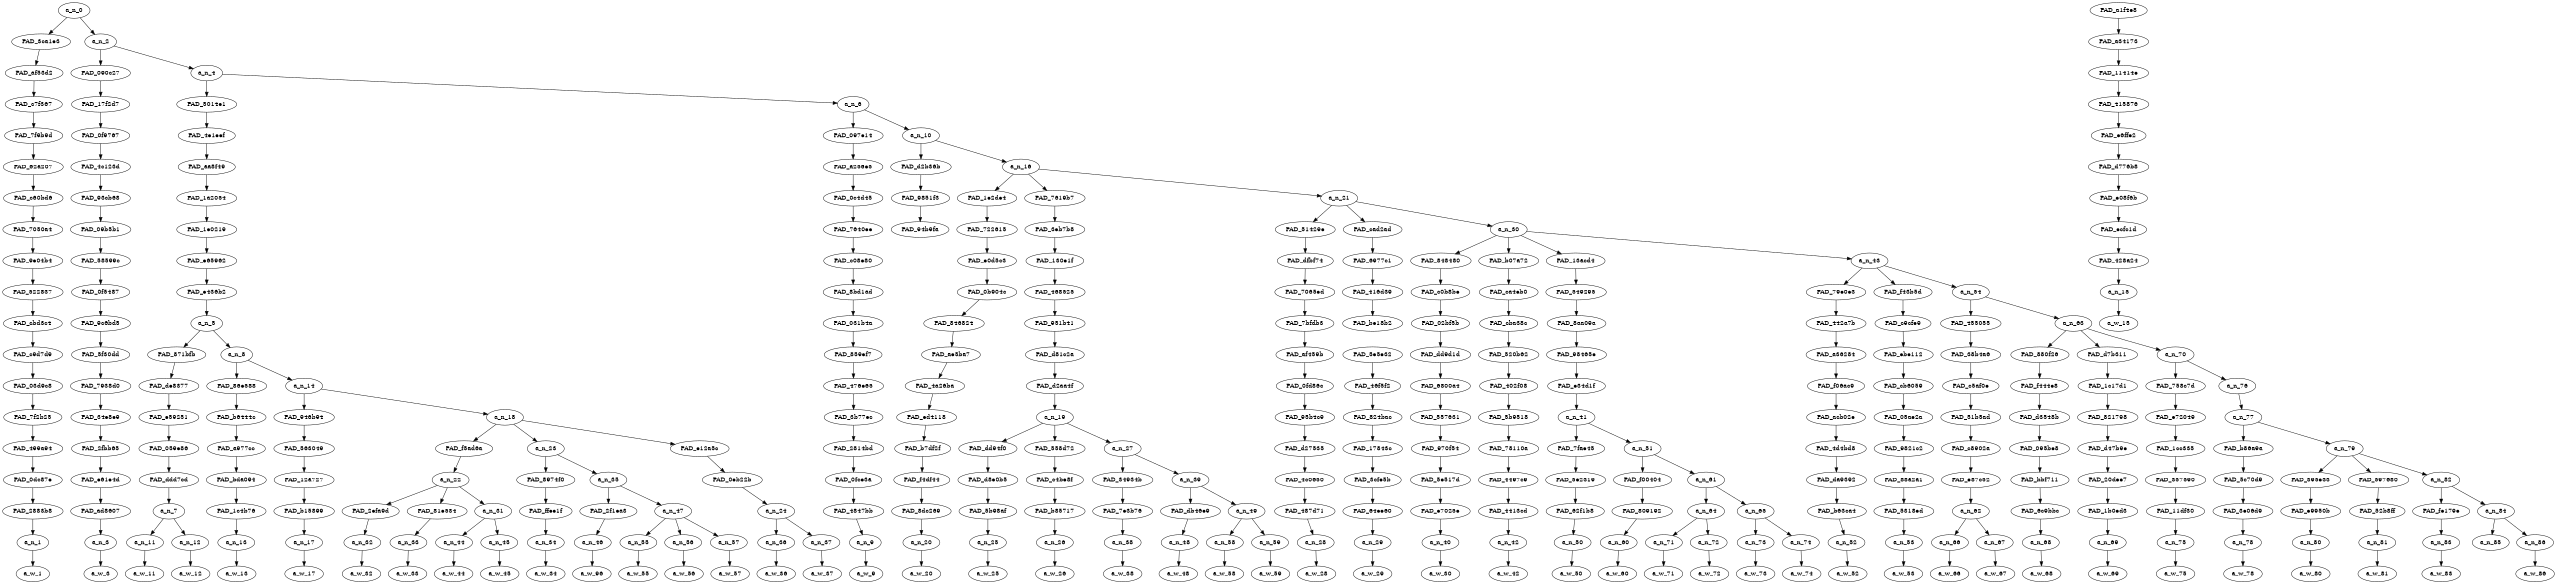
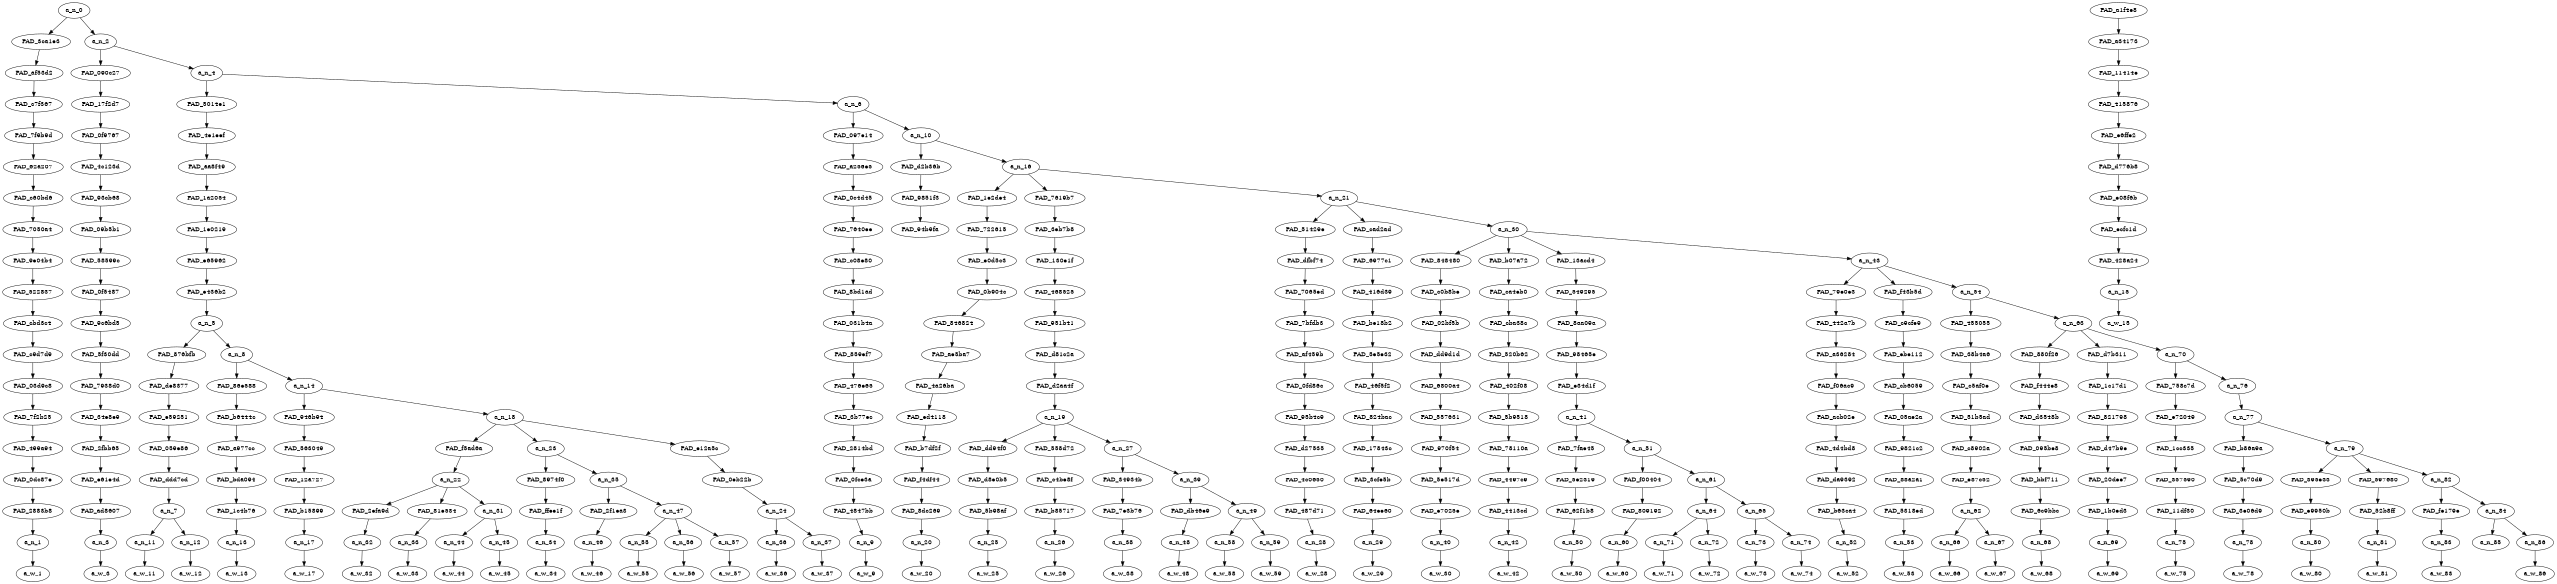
none -> (1373, 337)
(177, 355) -> (177, 355)
(592, 574) -> (592, 574)
